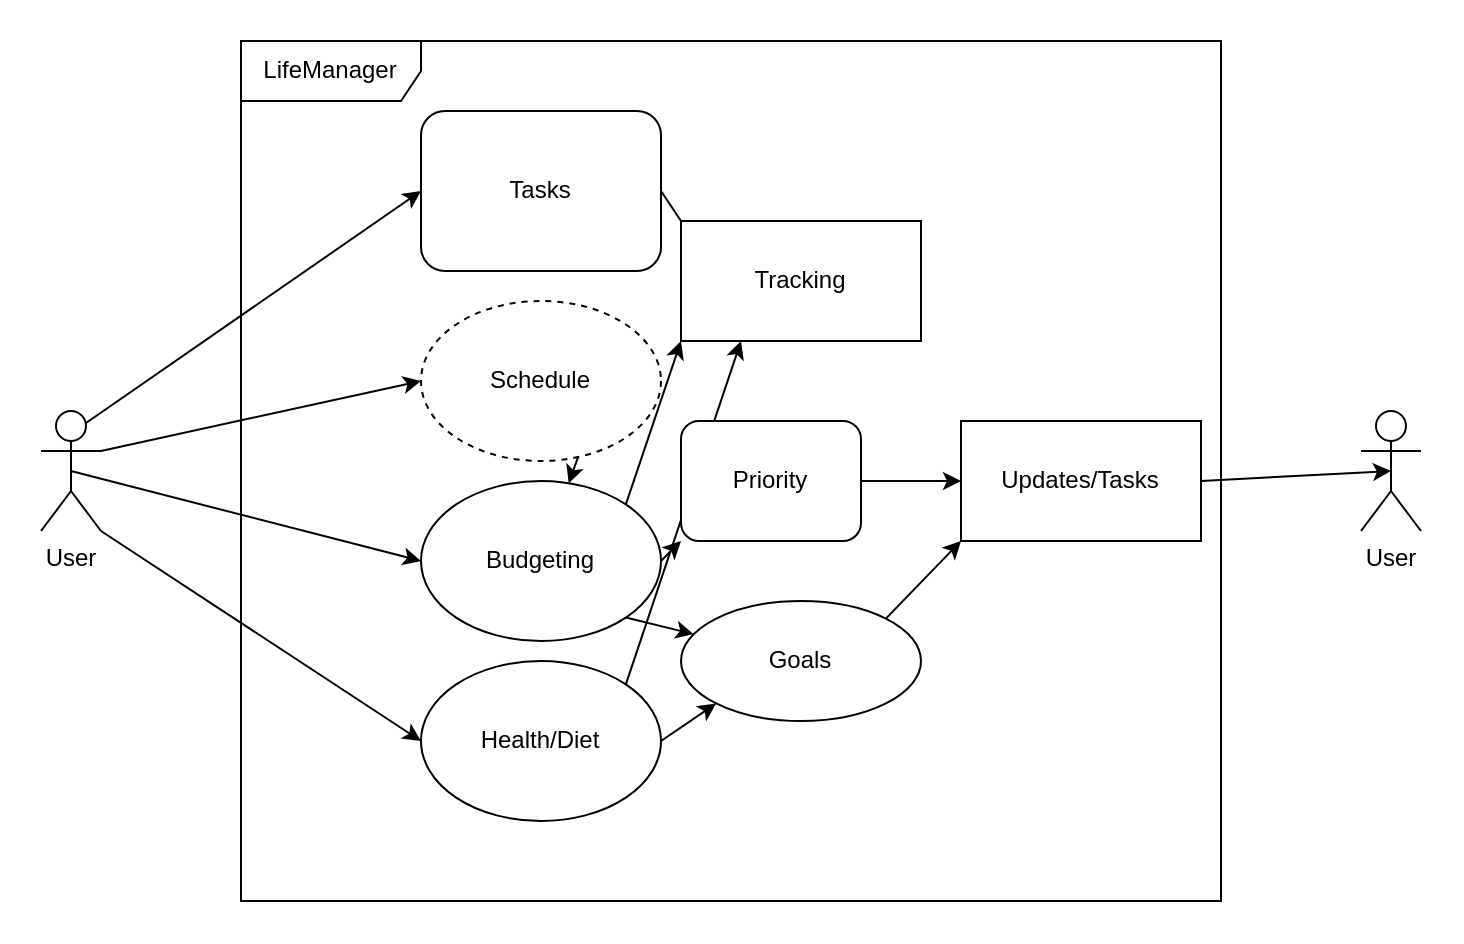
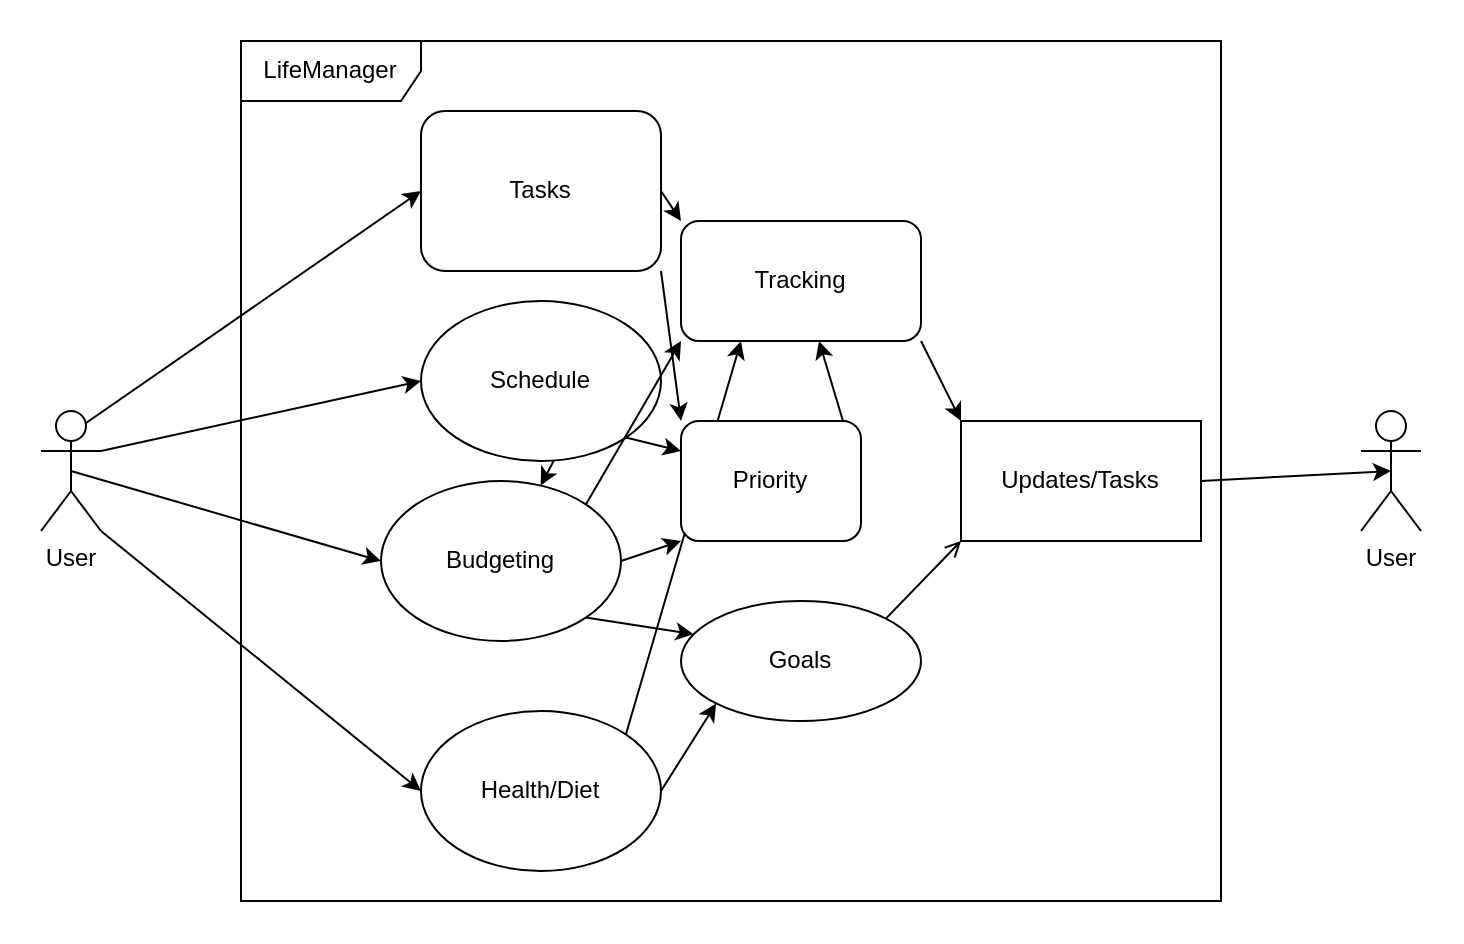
(676, 214) -> (673, 209)
(801, 281) -> (801, 281)
none -> (666, 311)
none -> (938, 375)
(541, 381) -> (541, 381)
none -> (649, 443)
(904, 481) -> (833, 388)
(951, 552) -> (954, 549)
(541, 561) -> (501, 561)
(541, 741) -> (541, 791)
